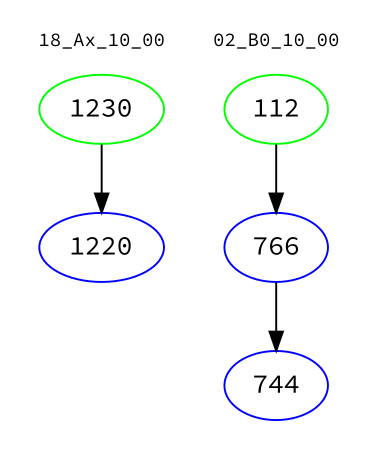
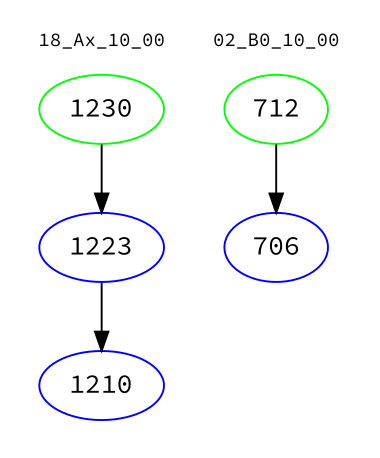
(276, 109) -> (276, 109)
(102, 247) -> (102, 247)
(276, 247) -> (276, 247)
none -> (102, 386)
(276, 386) -> none
